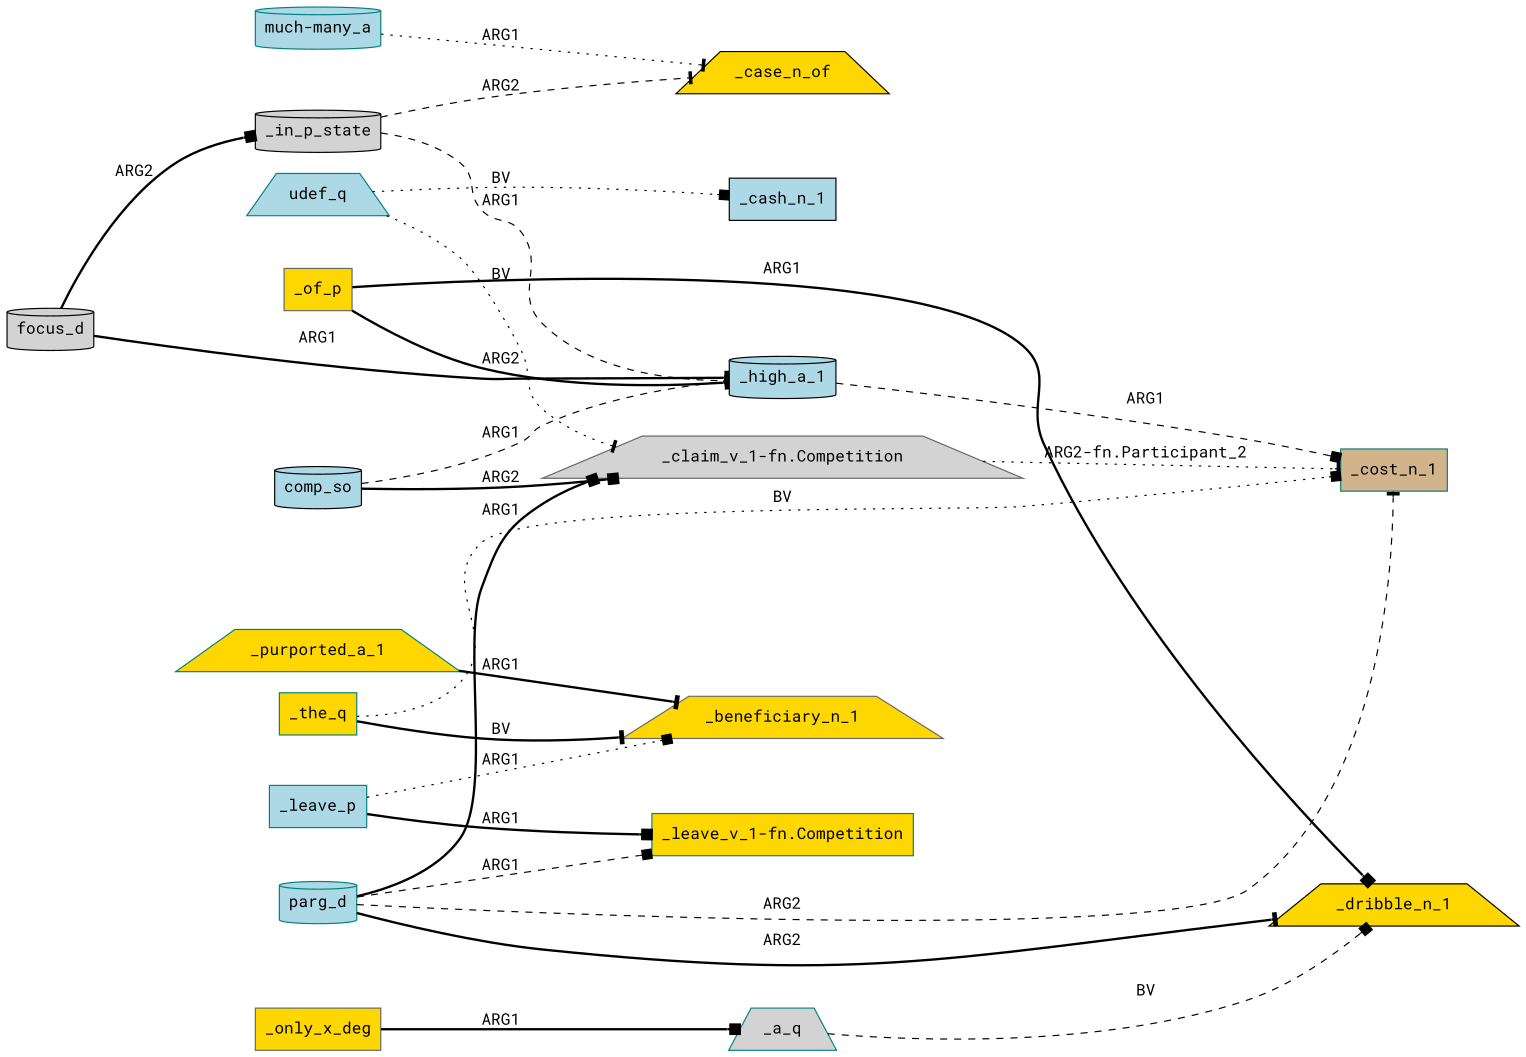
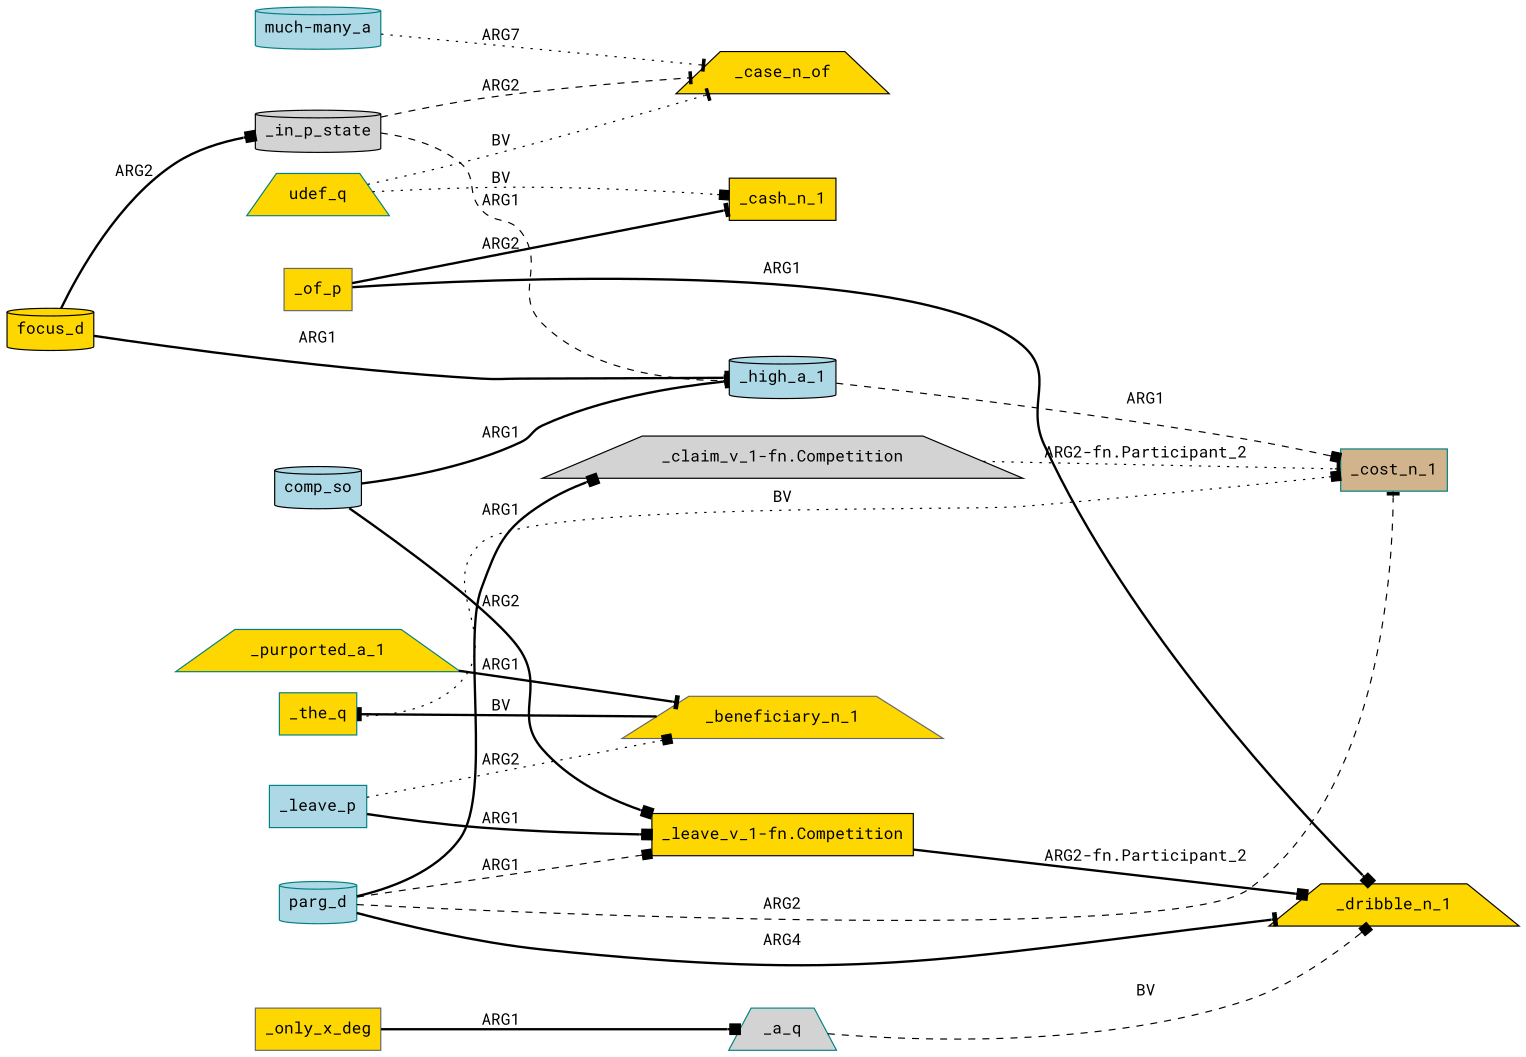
(501, 36) -> (501, 36)
(318, 195) -> (318, 195)
(783, 199) -> (783, 199)
(508, 326) -> (537, 143)
(50, 329) -> (50, 329)
(493, 371) -> (538, 247)
(540, 427) -> (540, 427)
(783, 457) -> (783, 457)
(484, 488) -> (519, 649)
(487, 739) -> (510, 715)
(501, 760) -> (501, 760)
(783, 835) -> (783, 835)
none -> (1104, 872)
(783, 941) -> (783, 941)
